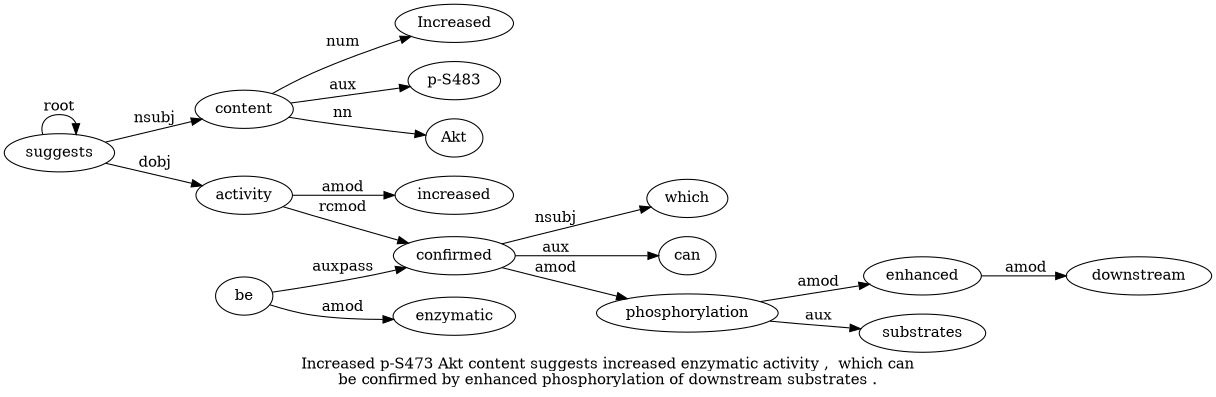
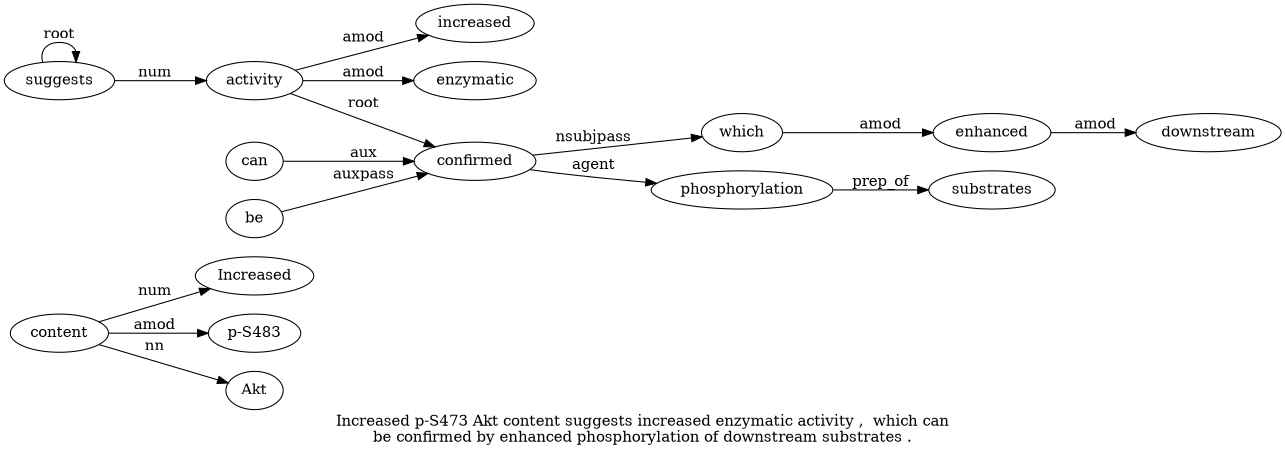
(343, 85) -> (155, 325)
(149, 132) -> none
(155, 163) -> (155, 73)
(343, 207) -> (364, 103)
(556, 218) -> (594, 137)
(581, 256) -> (343, 161)
(556, 268) -> (594, 165)
(810, 294) -> (853, 133)
(819, 316) -> (881, 182)
(326, 317) -> (353, 81)
